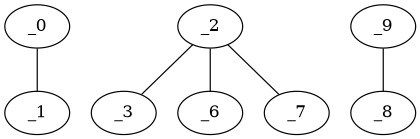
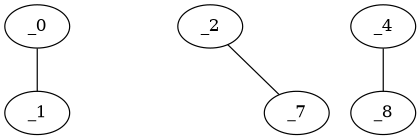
(383, 26) -> (383, 26)
(124, 113) -> none
(210, 113) -> none
